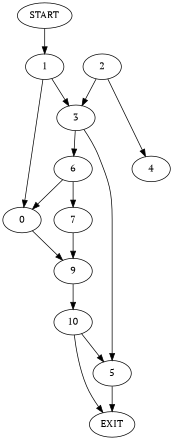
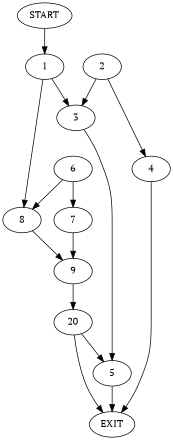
(75, 140) -> none
(22, 220) -> (22, 220)
none -> (151, 297)
(73, 322) -> (73, 322)
